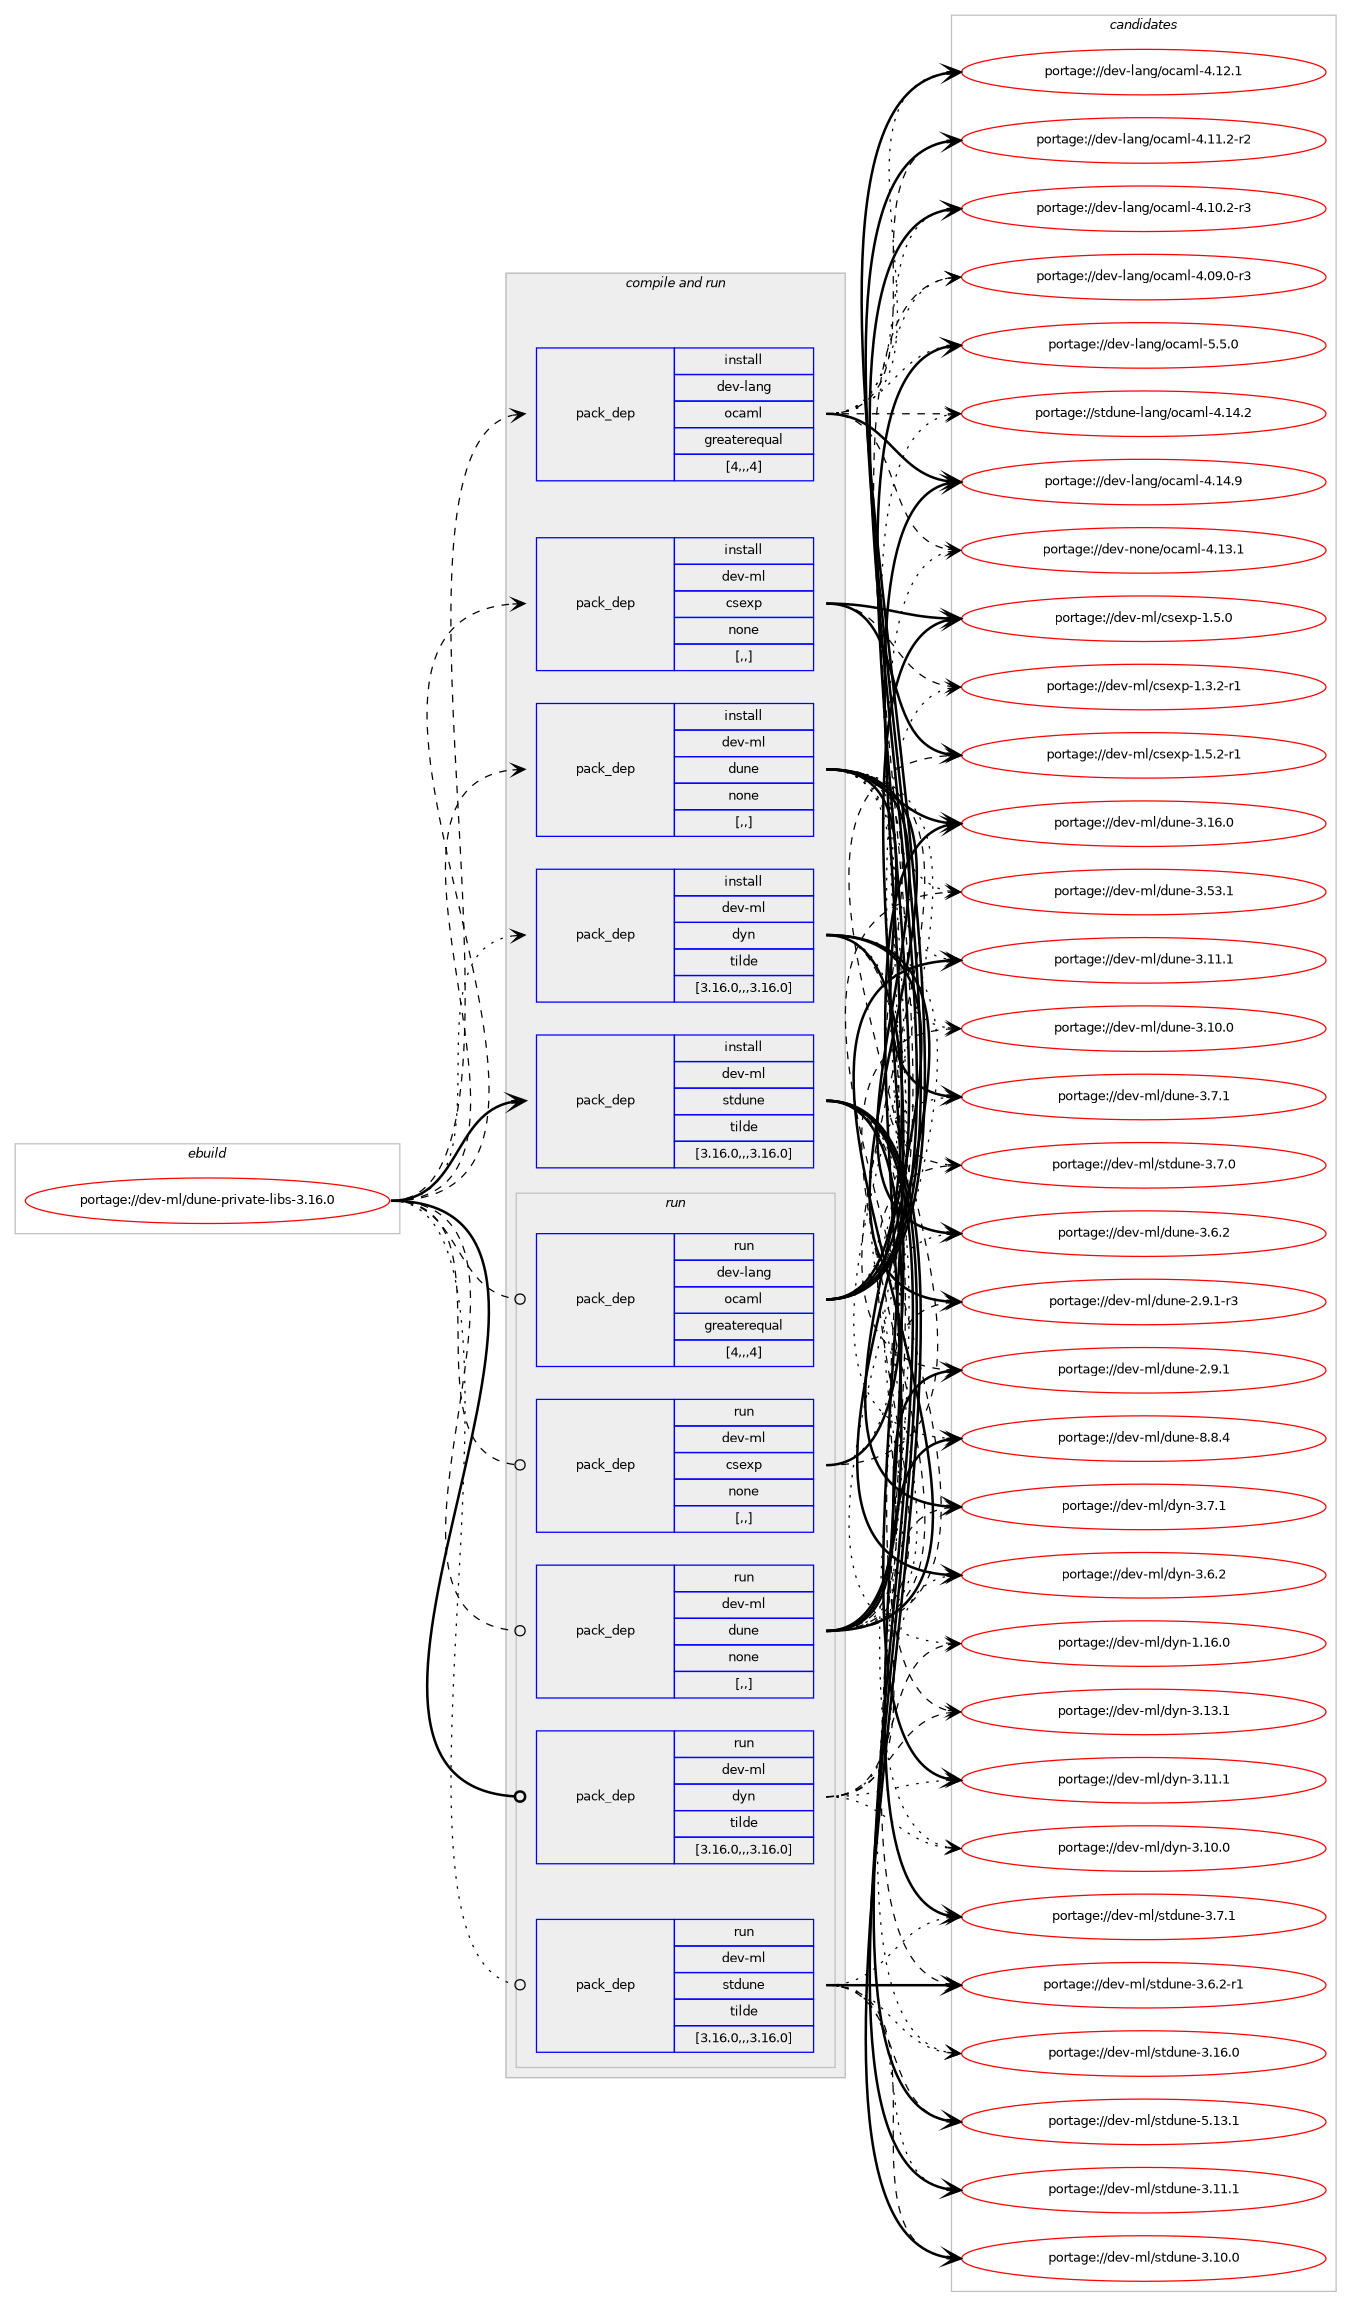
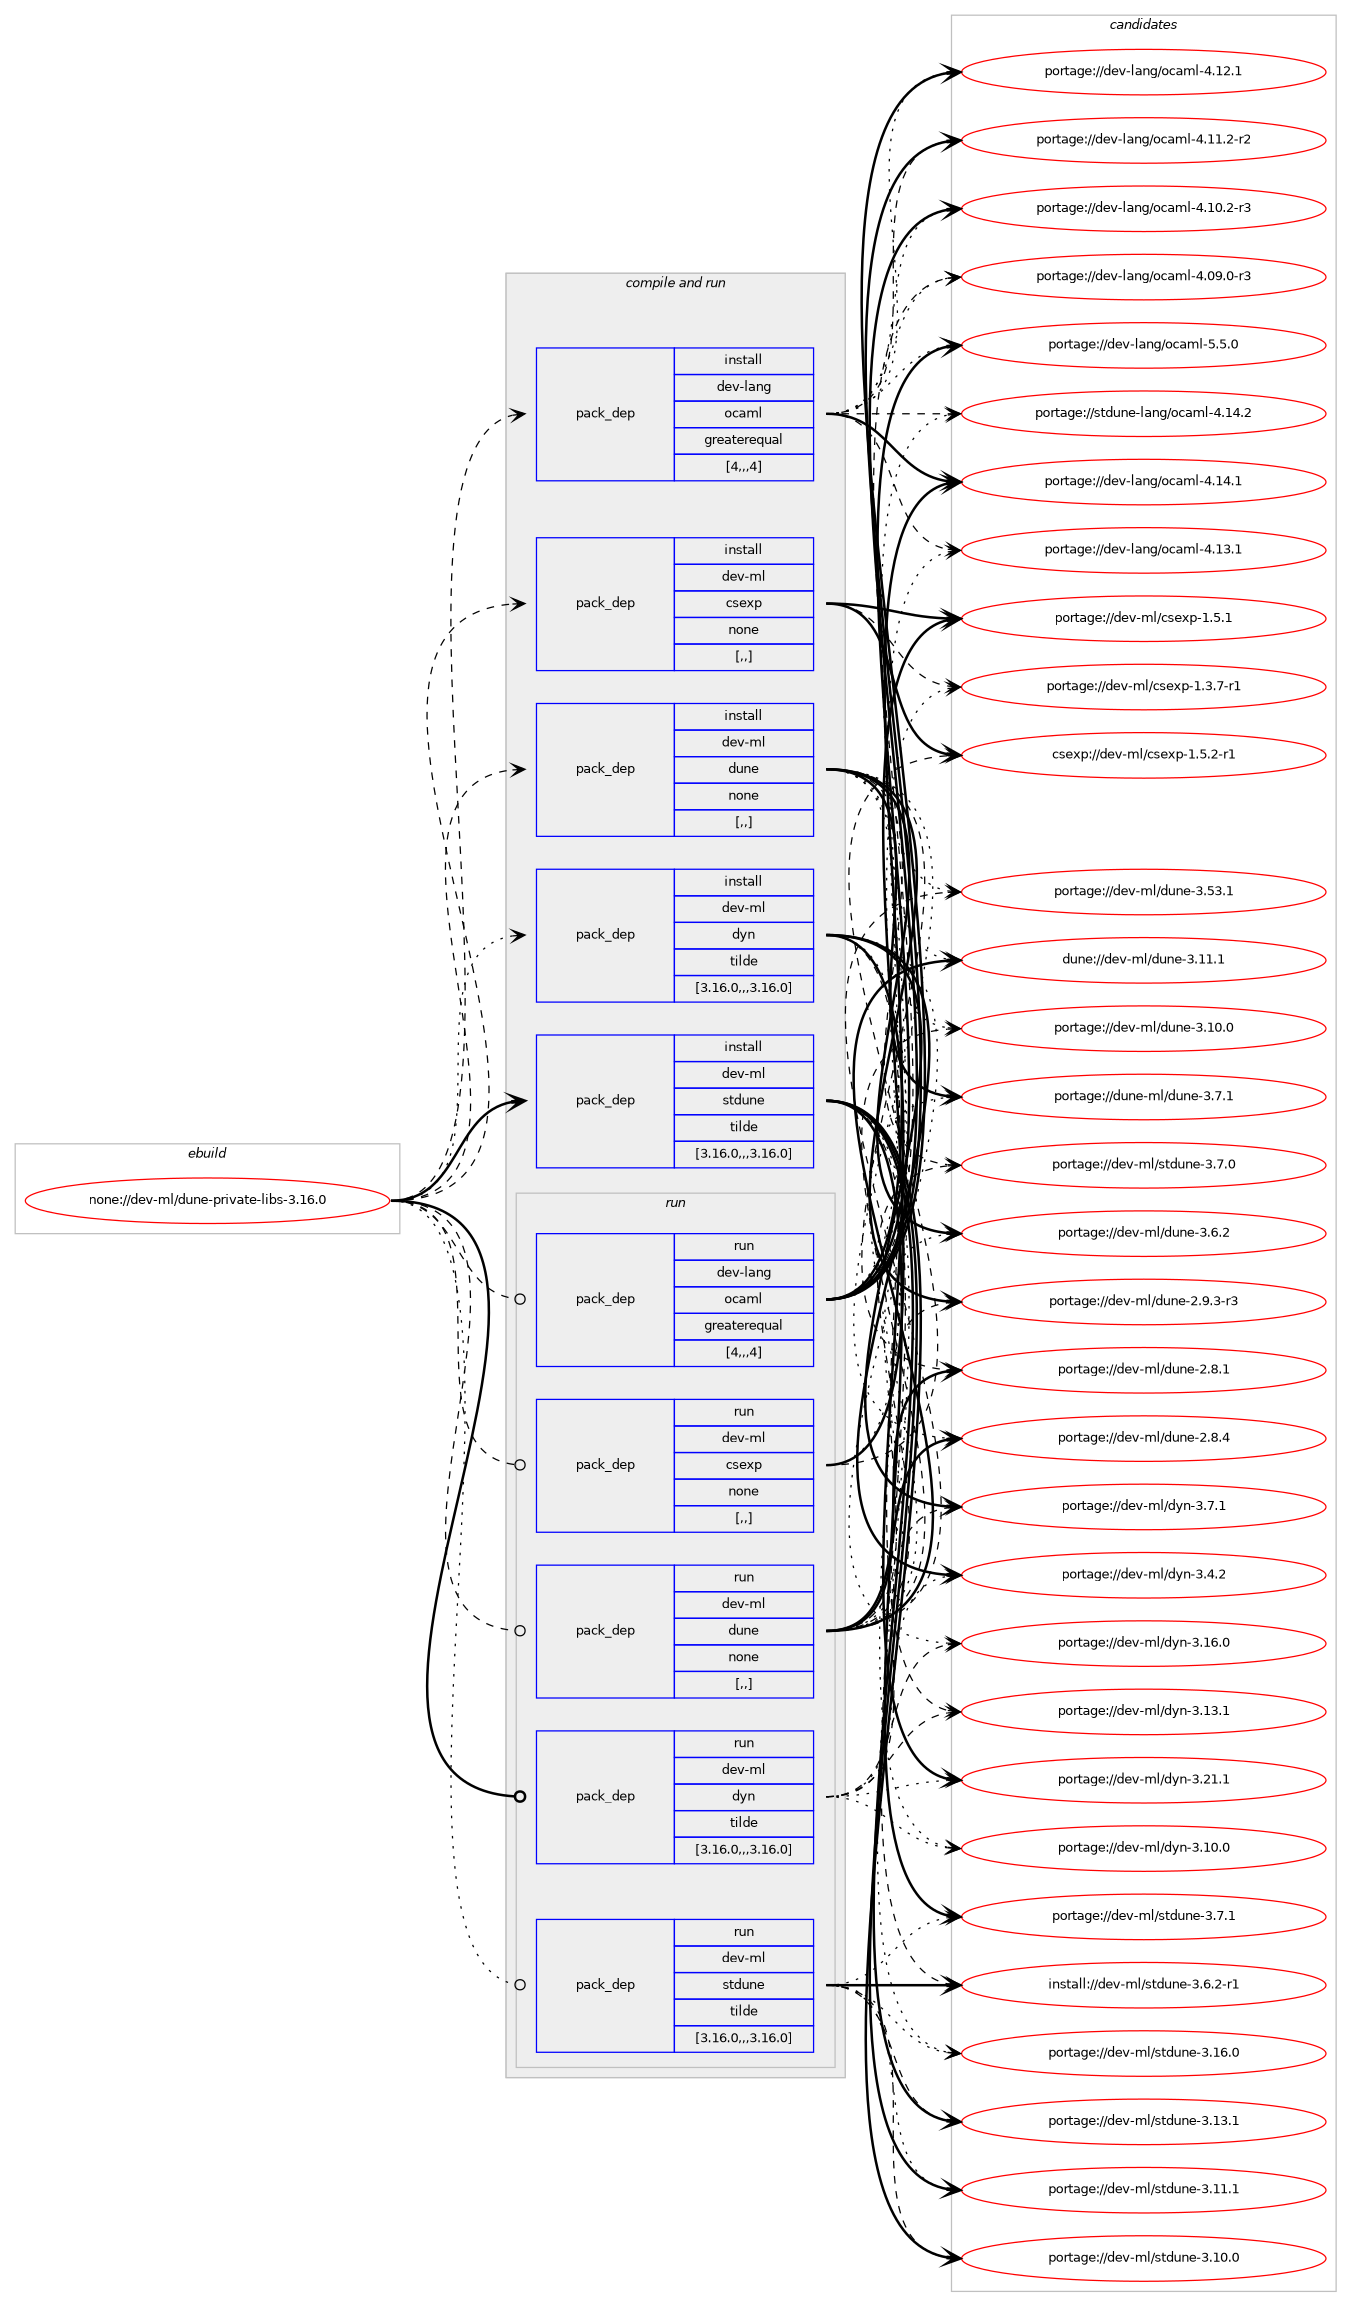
(1144, 482) -> (1144, 482)
(1144, 550) -> (1144, 550)
(1144, 619) -> (1144, 619)
(1144, 687) -> (1144, 687)
(1144, 755) -> (1144, 755)
(1144, 824) -> none
(1144, 960) -> (1144, 960)
(1144, 1097) -> (1144, 1097)
(208, 1201) -> (208, 1201)
(1144, 1302) -> (1144, 1302)
(1144, 1370) -> (1144, 1370)
(1144, 1439) -> (1144, 1439)
(1144, 1575) -> (1144, 1575)
(1144, 1644) -> (1144, 1644)
(1144, 1780) -> (1144, 1780)
(1144, 1985) -> (1144, 1985)
(1144, 2122) -> (1144, 2122)
